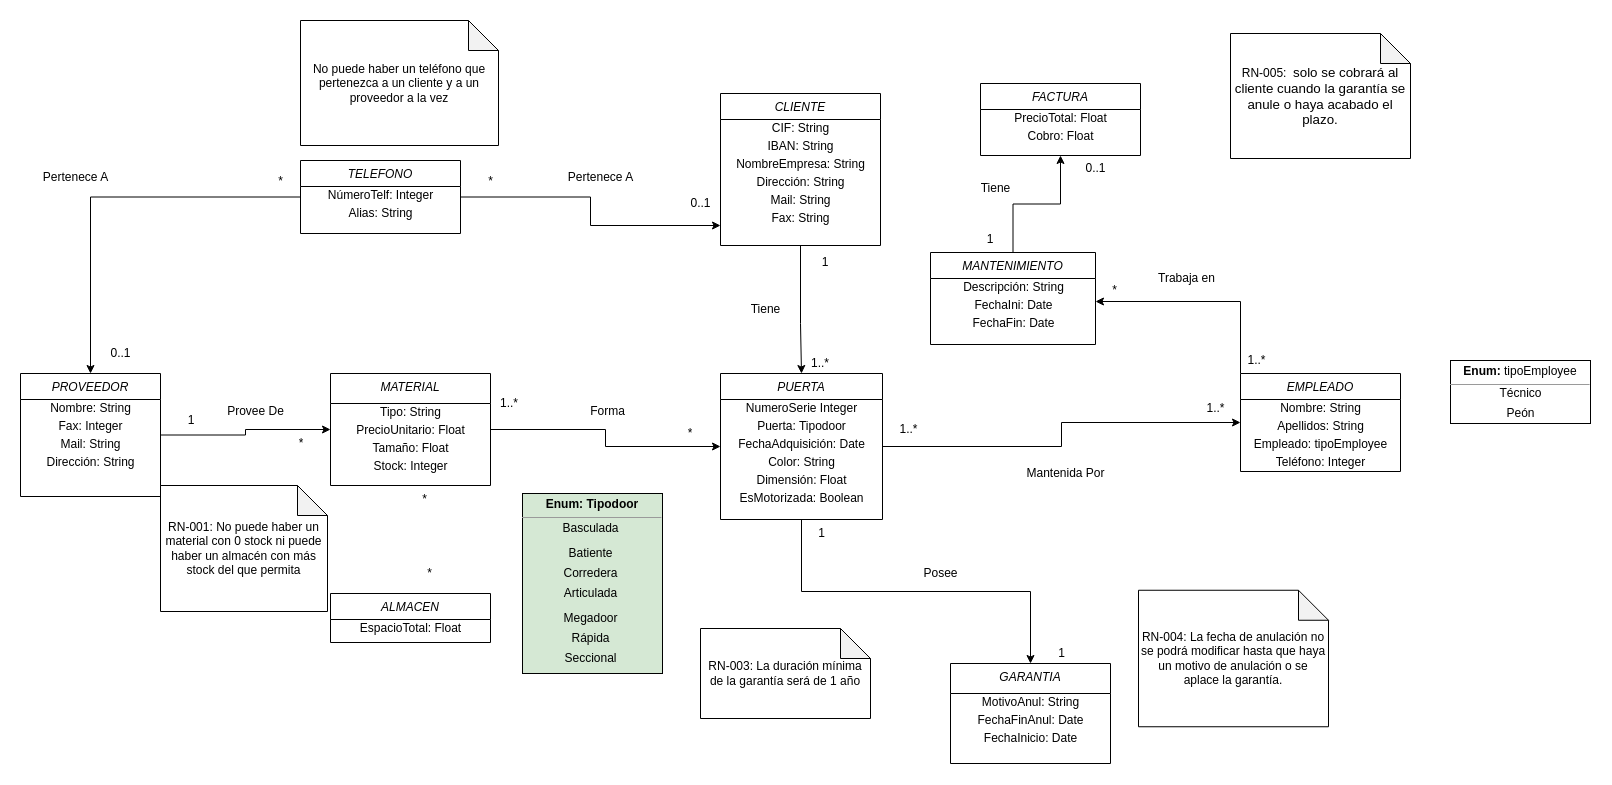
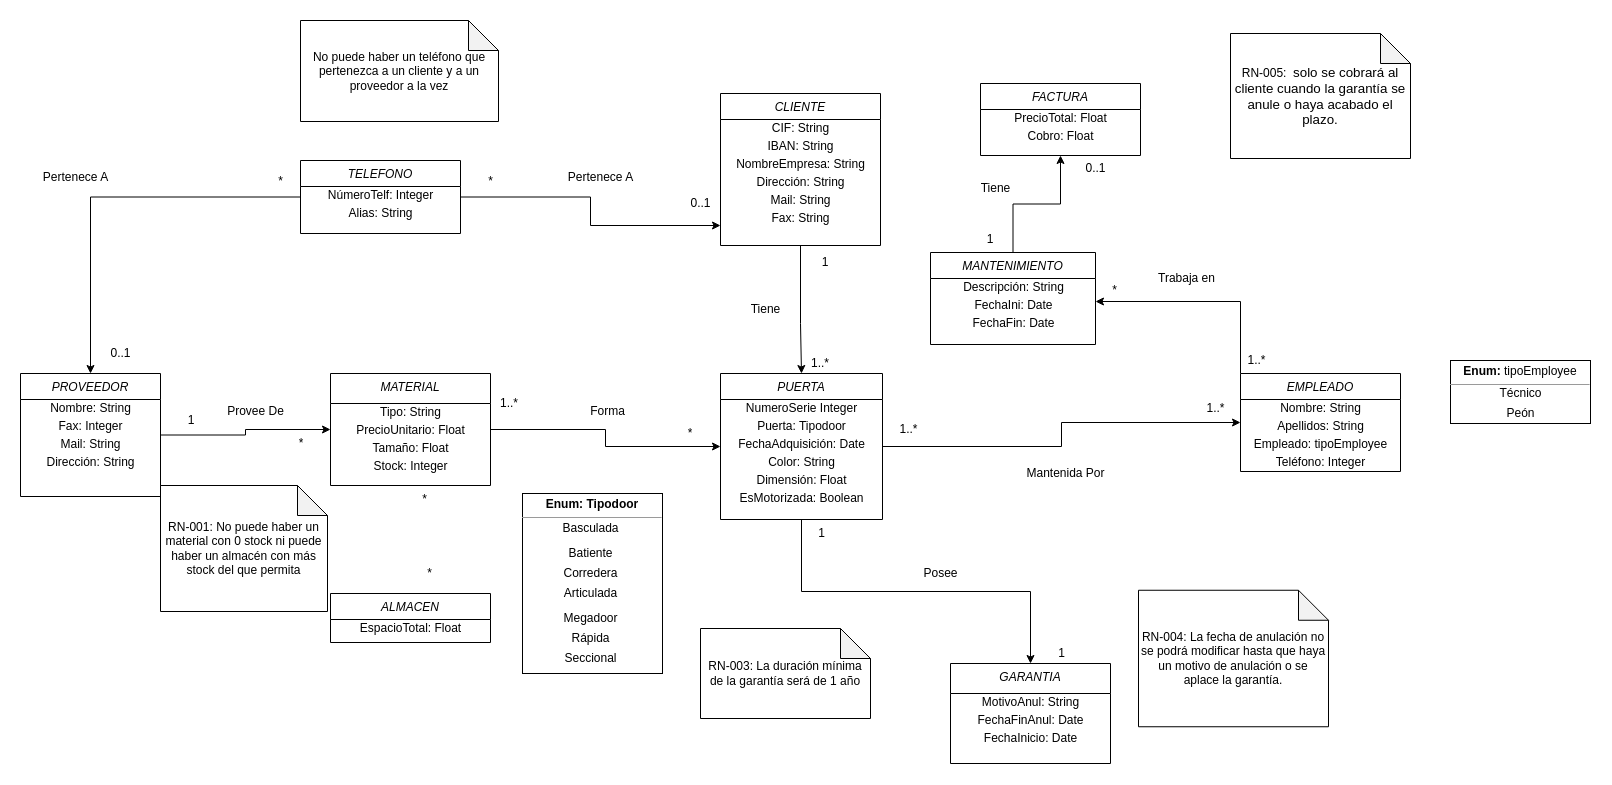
(400, 83) -> (400, 71)
(593, 584) -> (593, 584)
